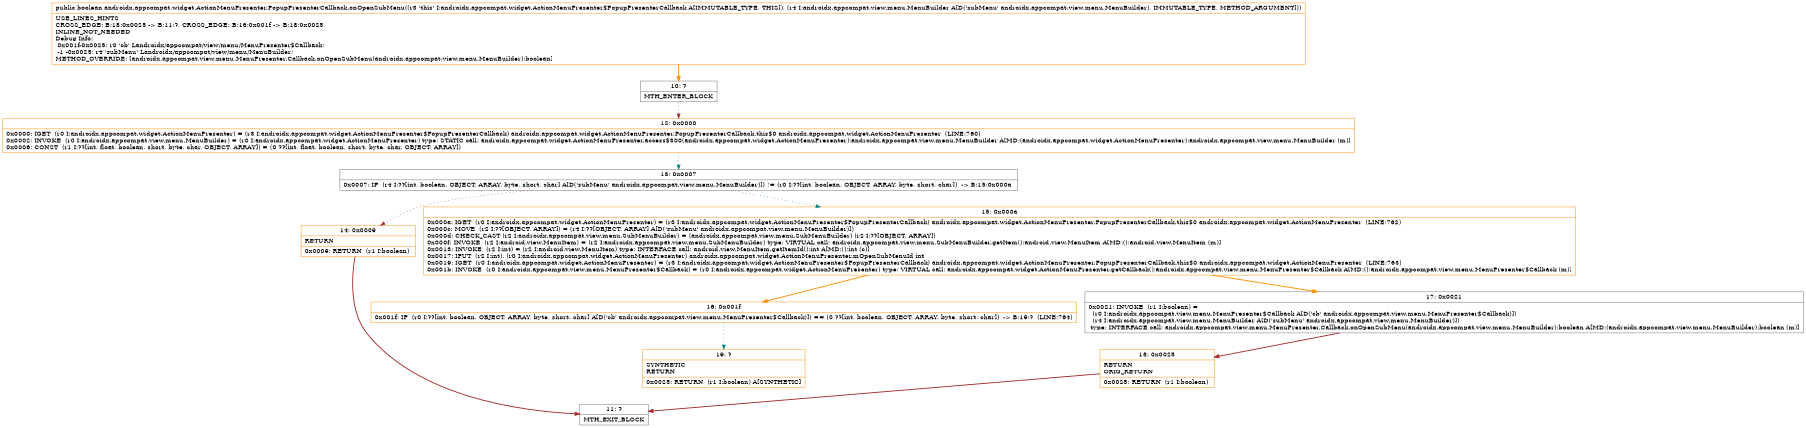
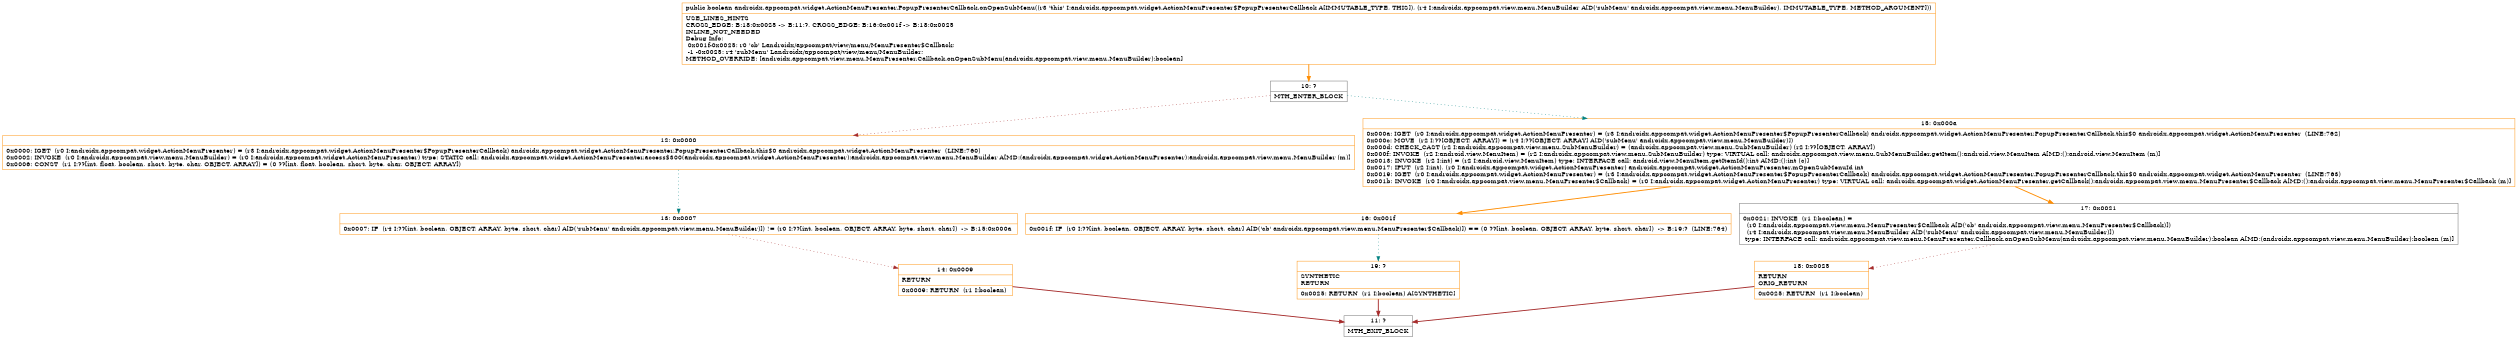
(679, 180) -> (679, 224)
(774, 198) -> (1465, 107)
none -> (1378, 305)
(1279, 345) -> (1934, 256)
